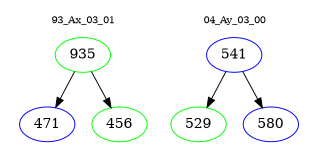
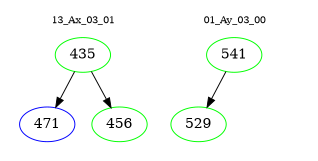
(83, 21) -> (83, 21)
(235, 21) -> (235, 21)
(83, 55) -> (83, 55)
(234, 55) -> (234, 55)
(271, 124) -> none
